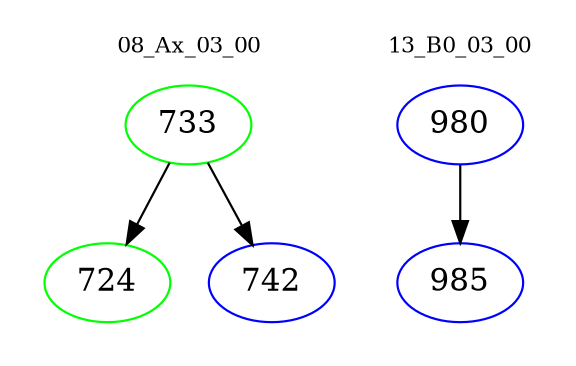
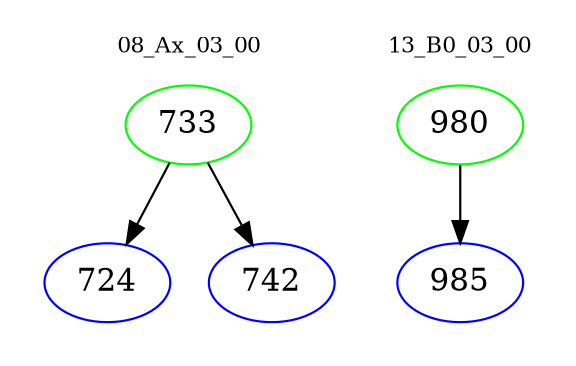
(460, 125) -> (460, 125)
(107, 283) -> (107, 283)
